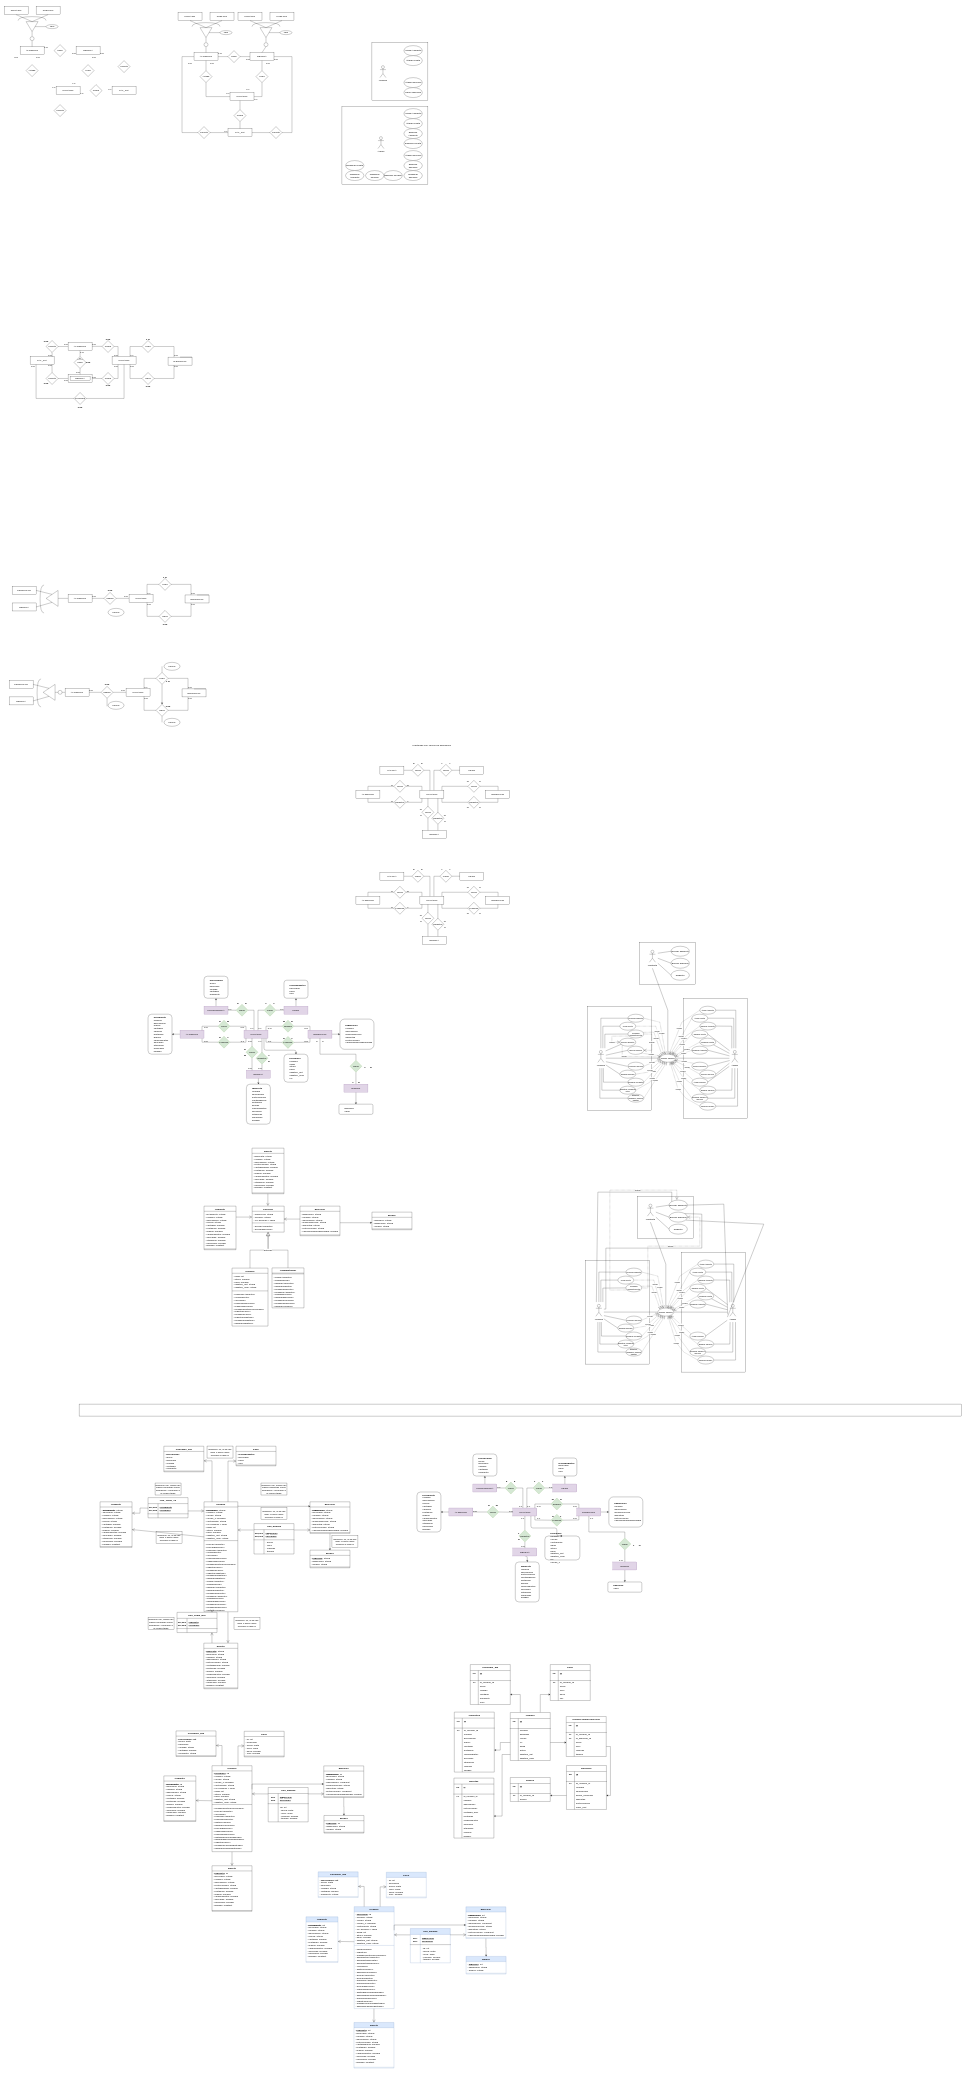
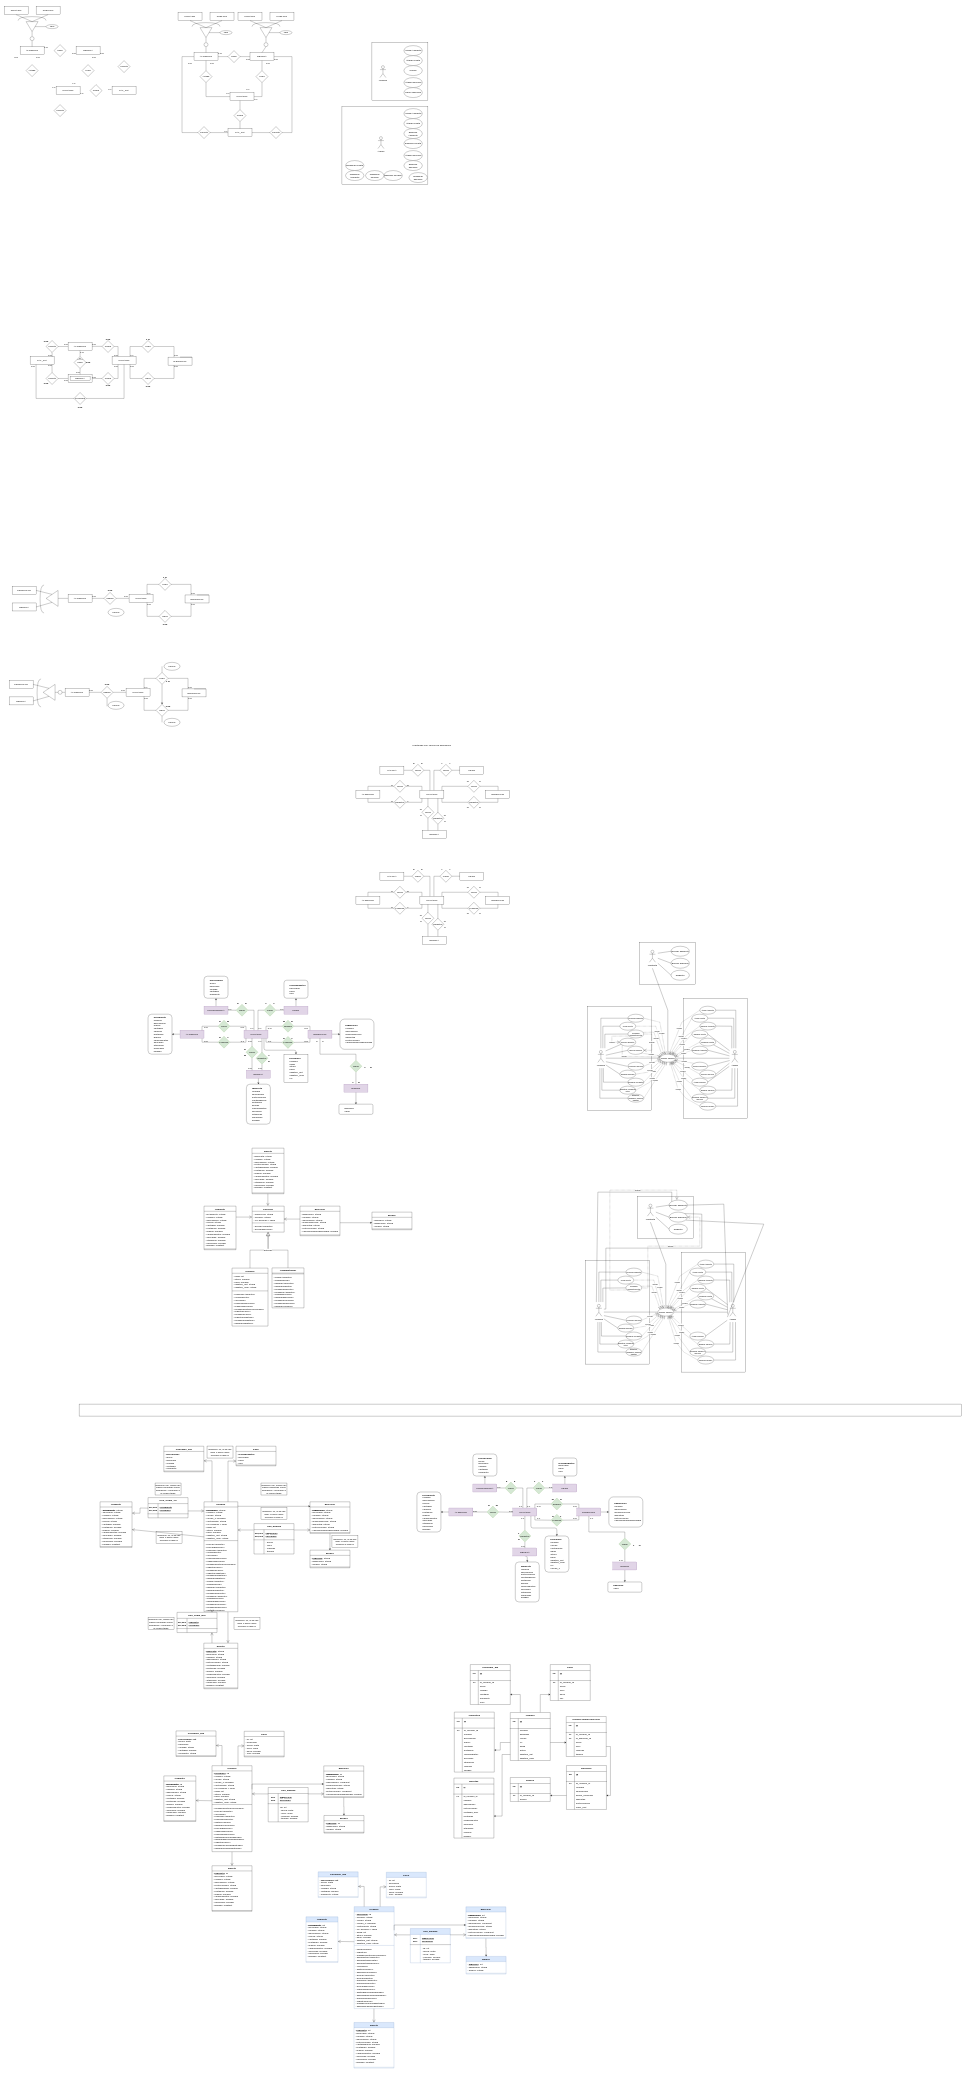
none -> (413, 70)
(413, 175) -> (418, 177)
(296, 1068) -> (296, 1068)
(168, 1501) -> (168, 1501)
(563, 1548) -> (557, 1554)
